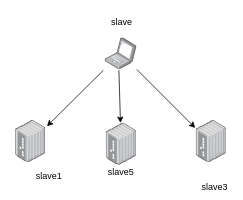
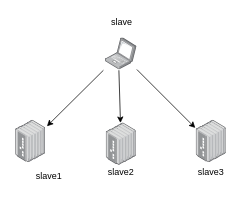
(121, 173) -> (121, 173)
(215, 188) -> (211, 173)
